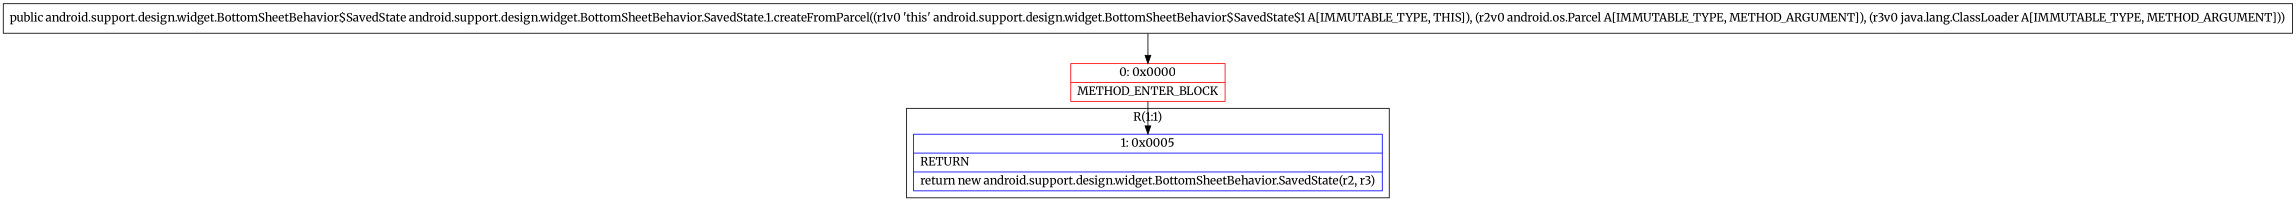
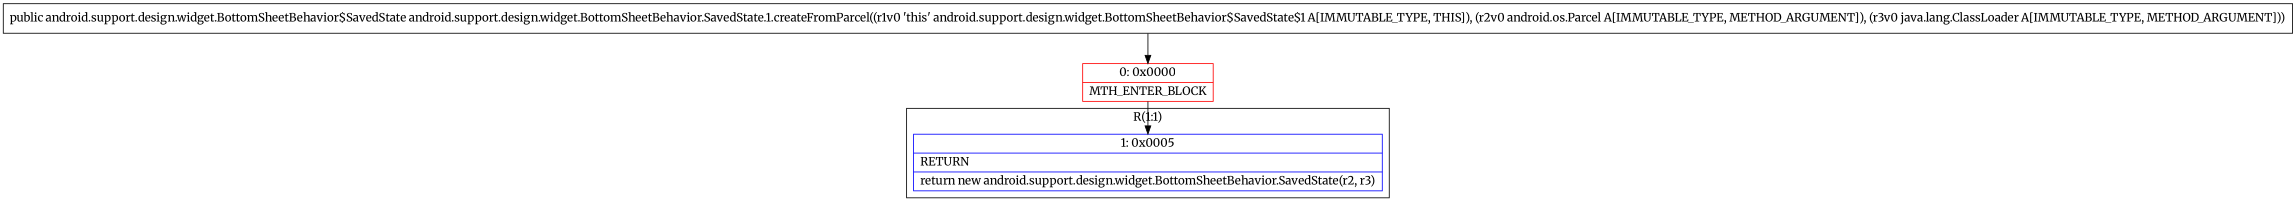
(1148, 92) -> (1148, 92)
